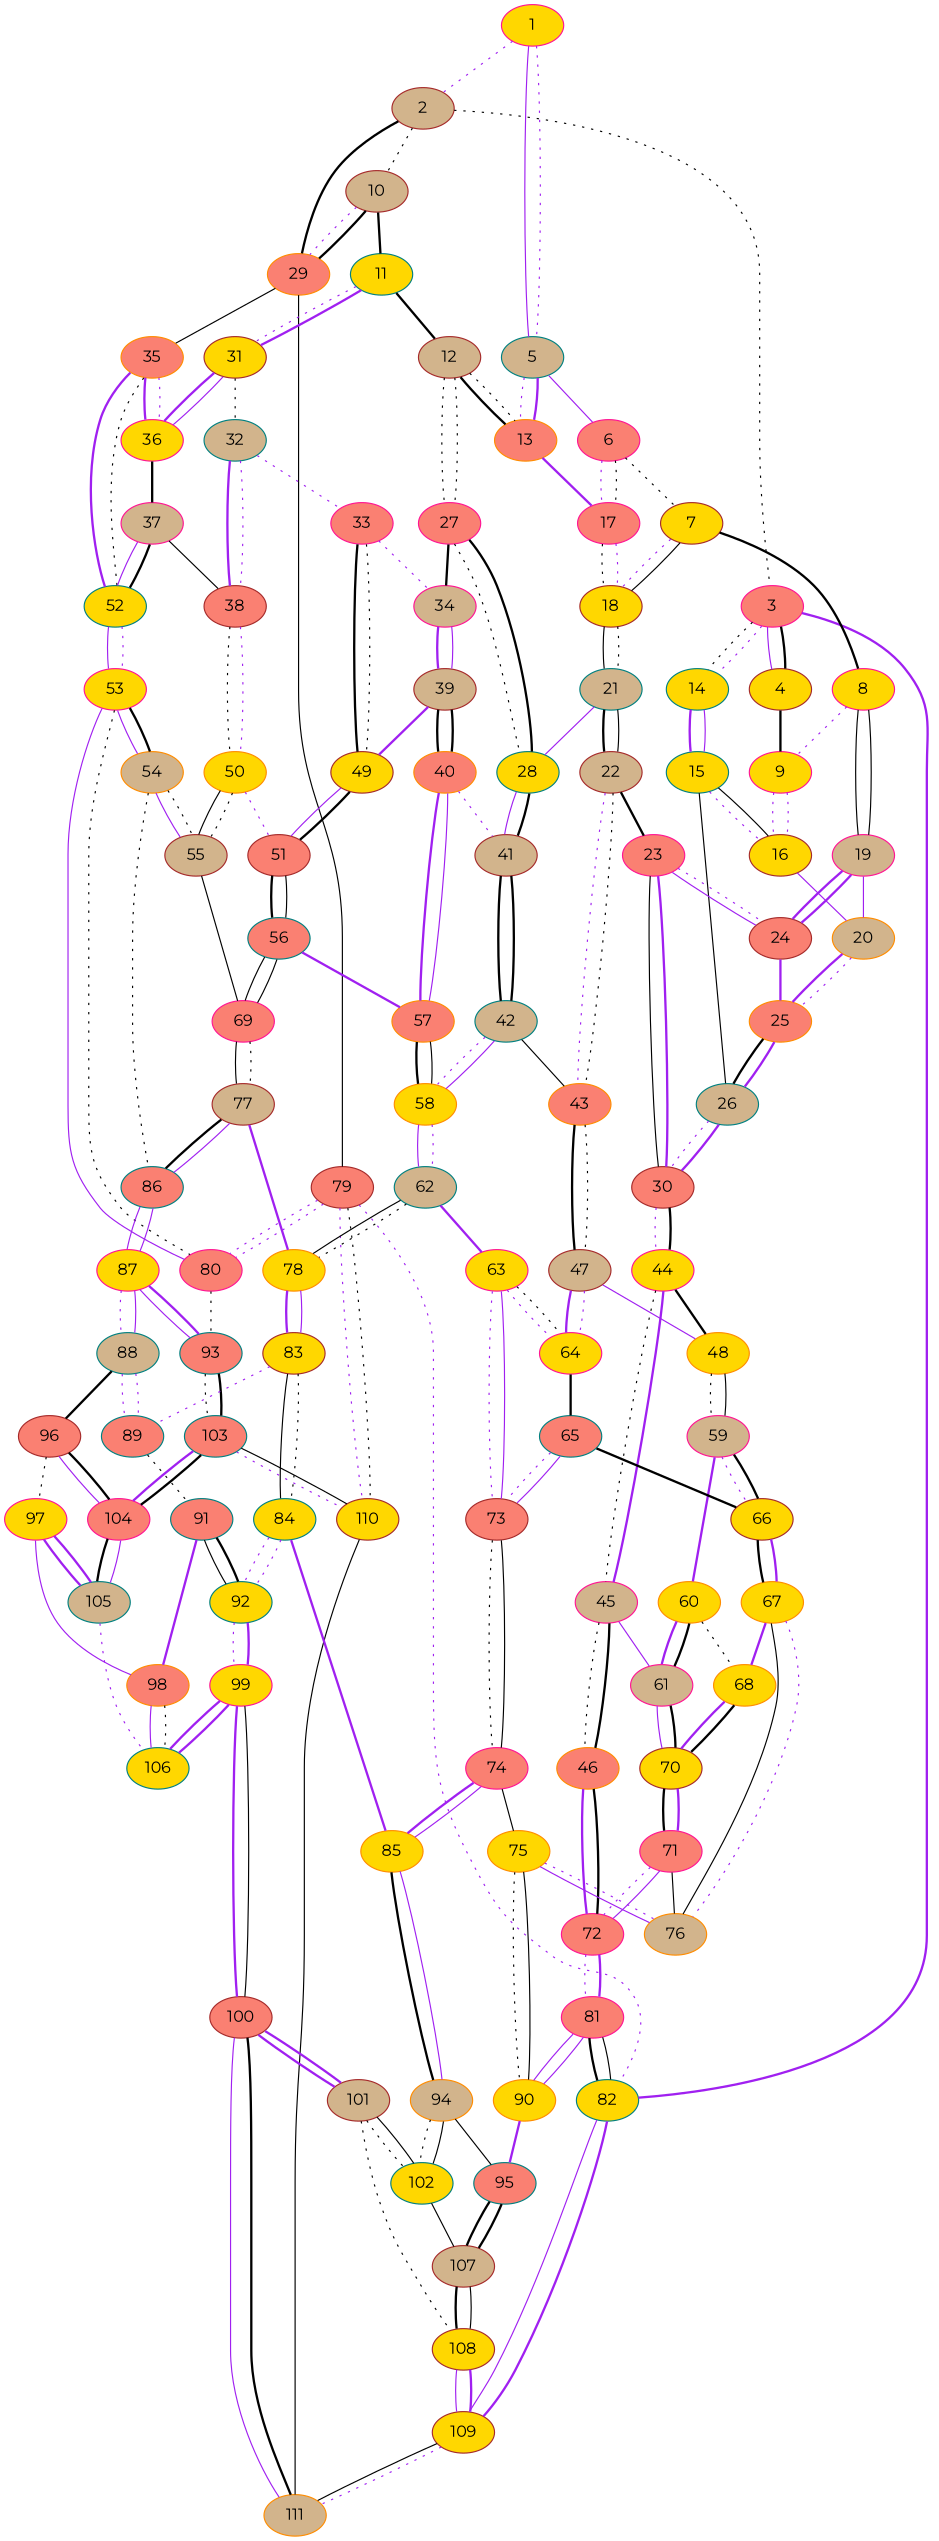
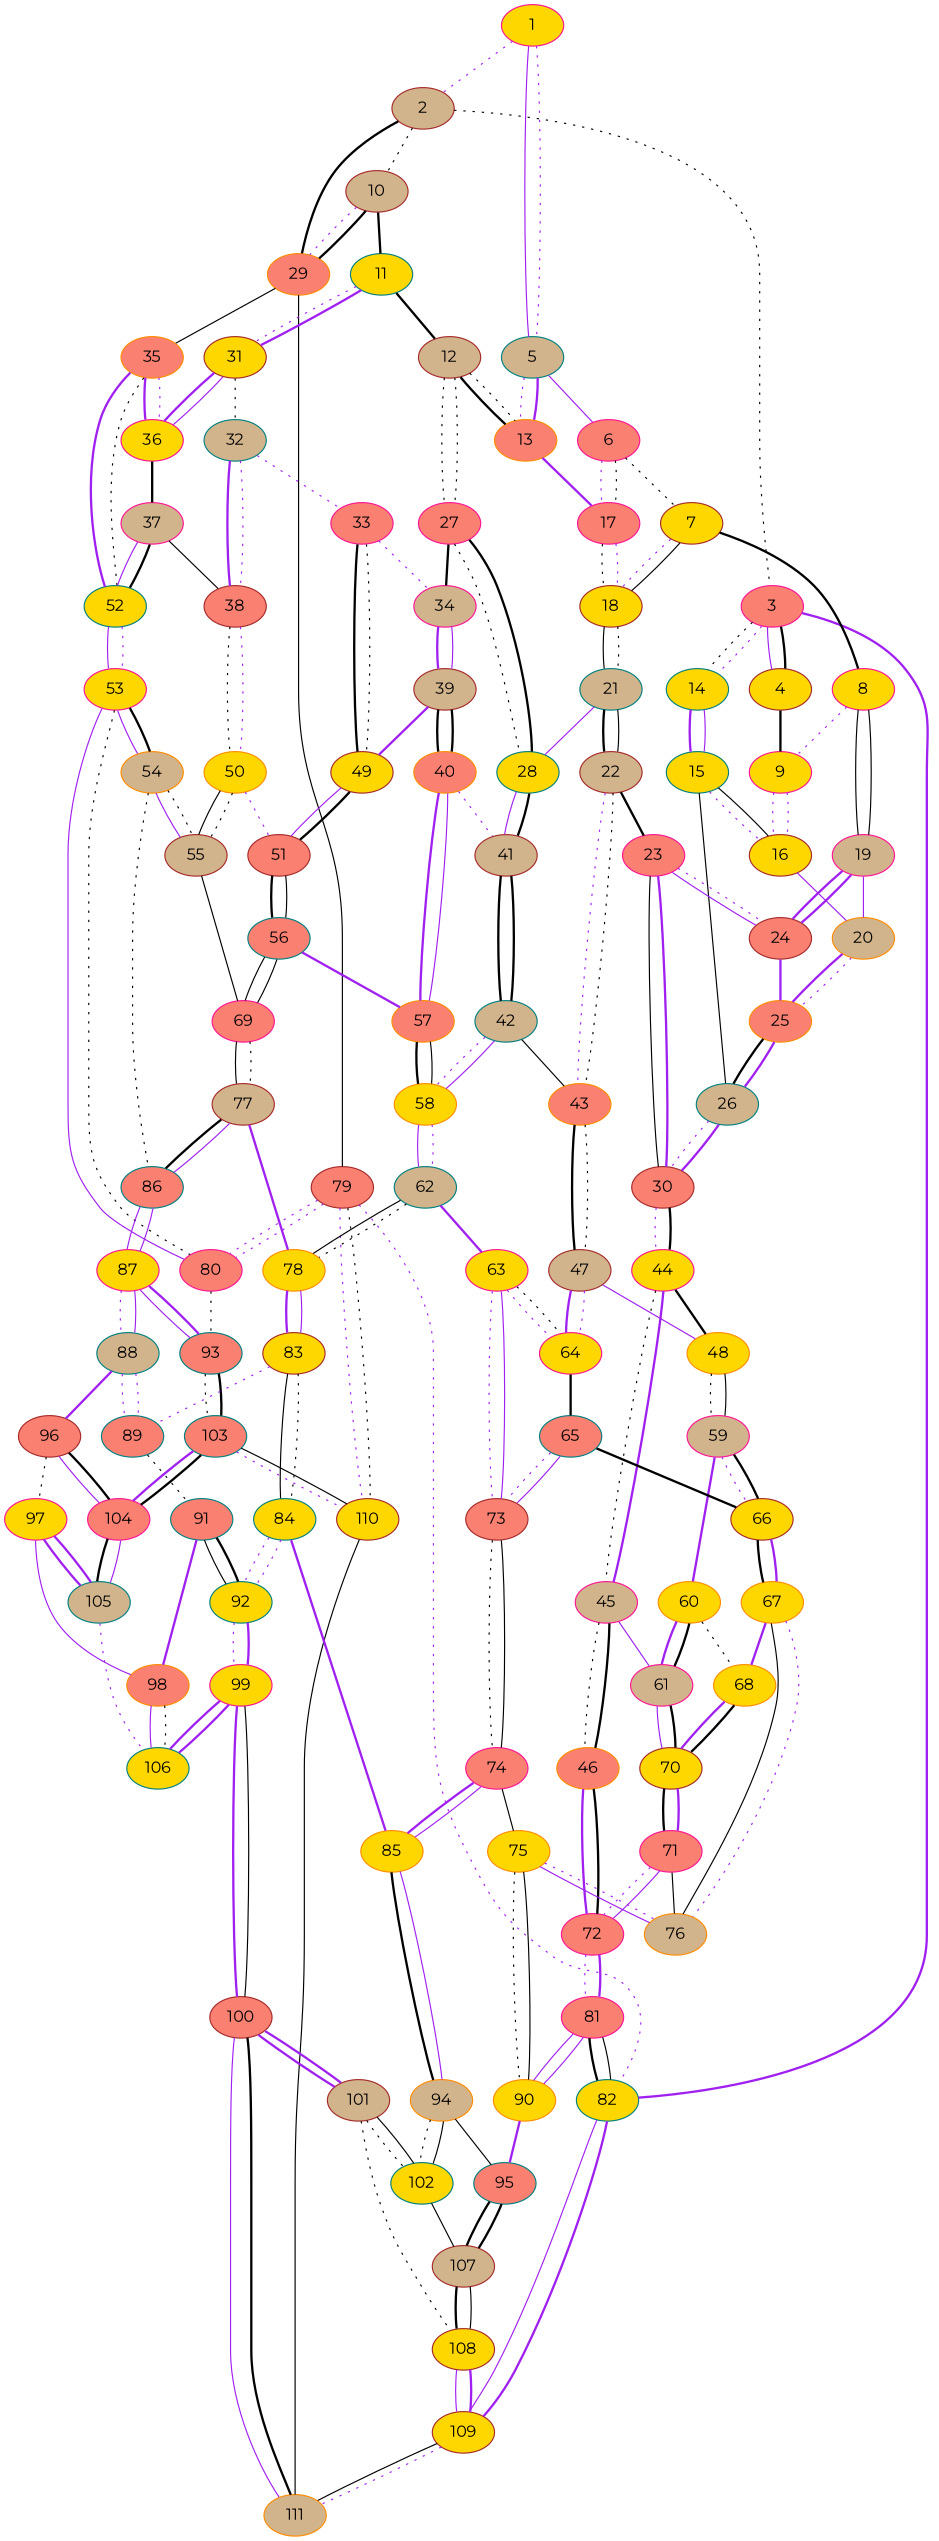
(89, 1395) -> (89, 1395)
